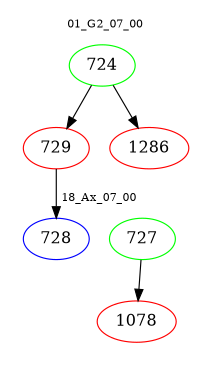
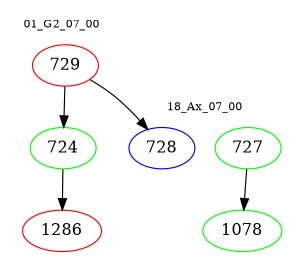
(82, 102) -> (64, 101)
(137, 322) -> (242, 231)
